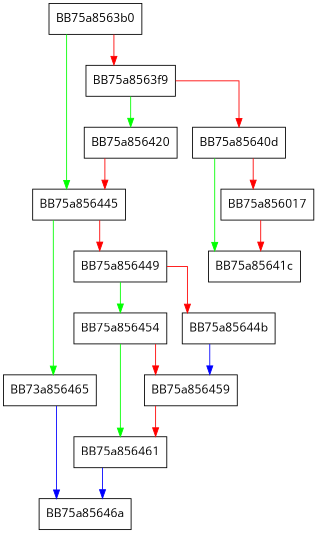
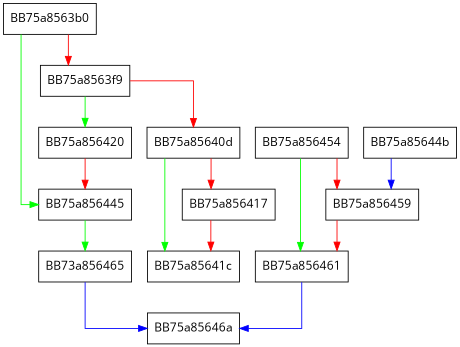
(267, 205) -> (229, 205)
(120, 267) -> none
